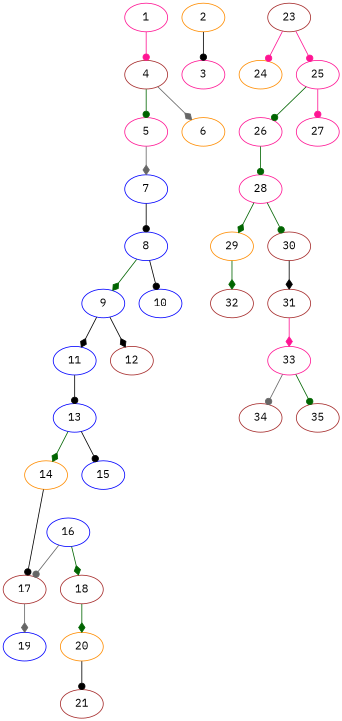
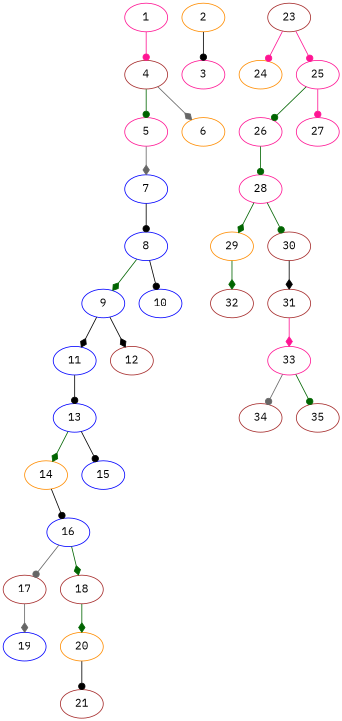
(36, 529) -> (56, 501)
